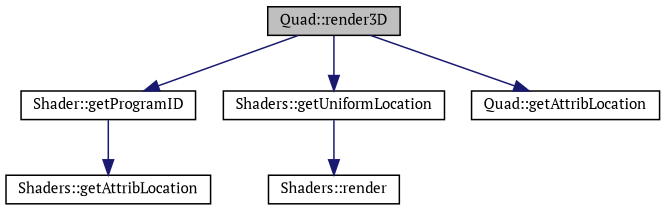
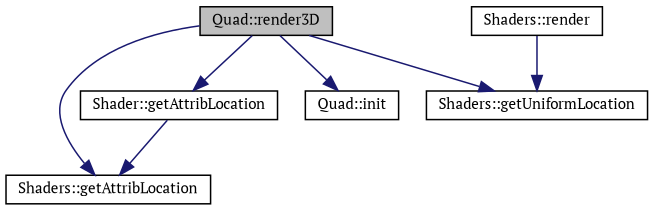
none -> (91, 65)
(108, 105) -> (179, 105)
(566, 105) -> (352, 105)
(334, 140) -> (537, 56)
